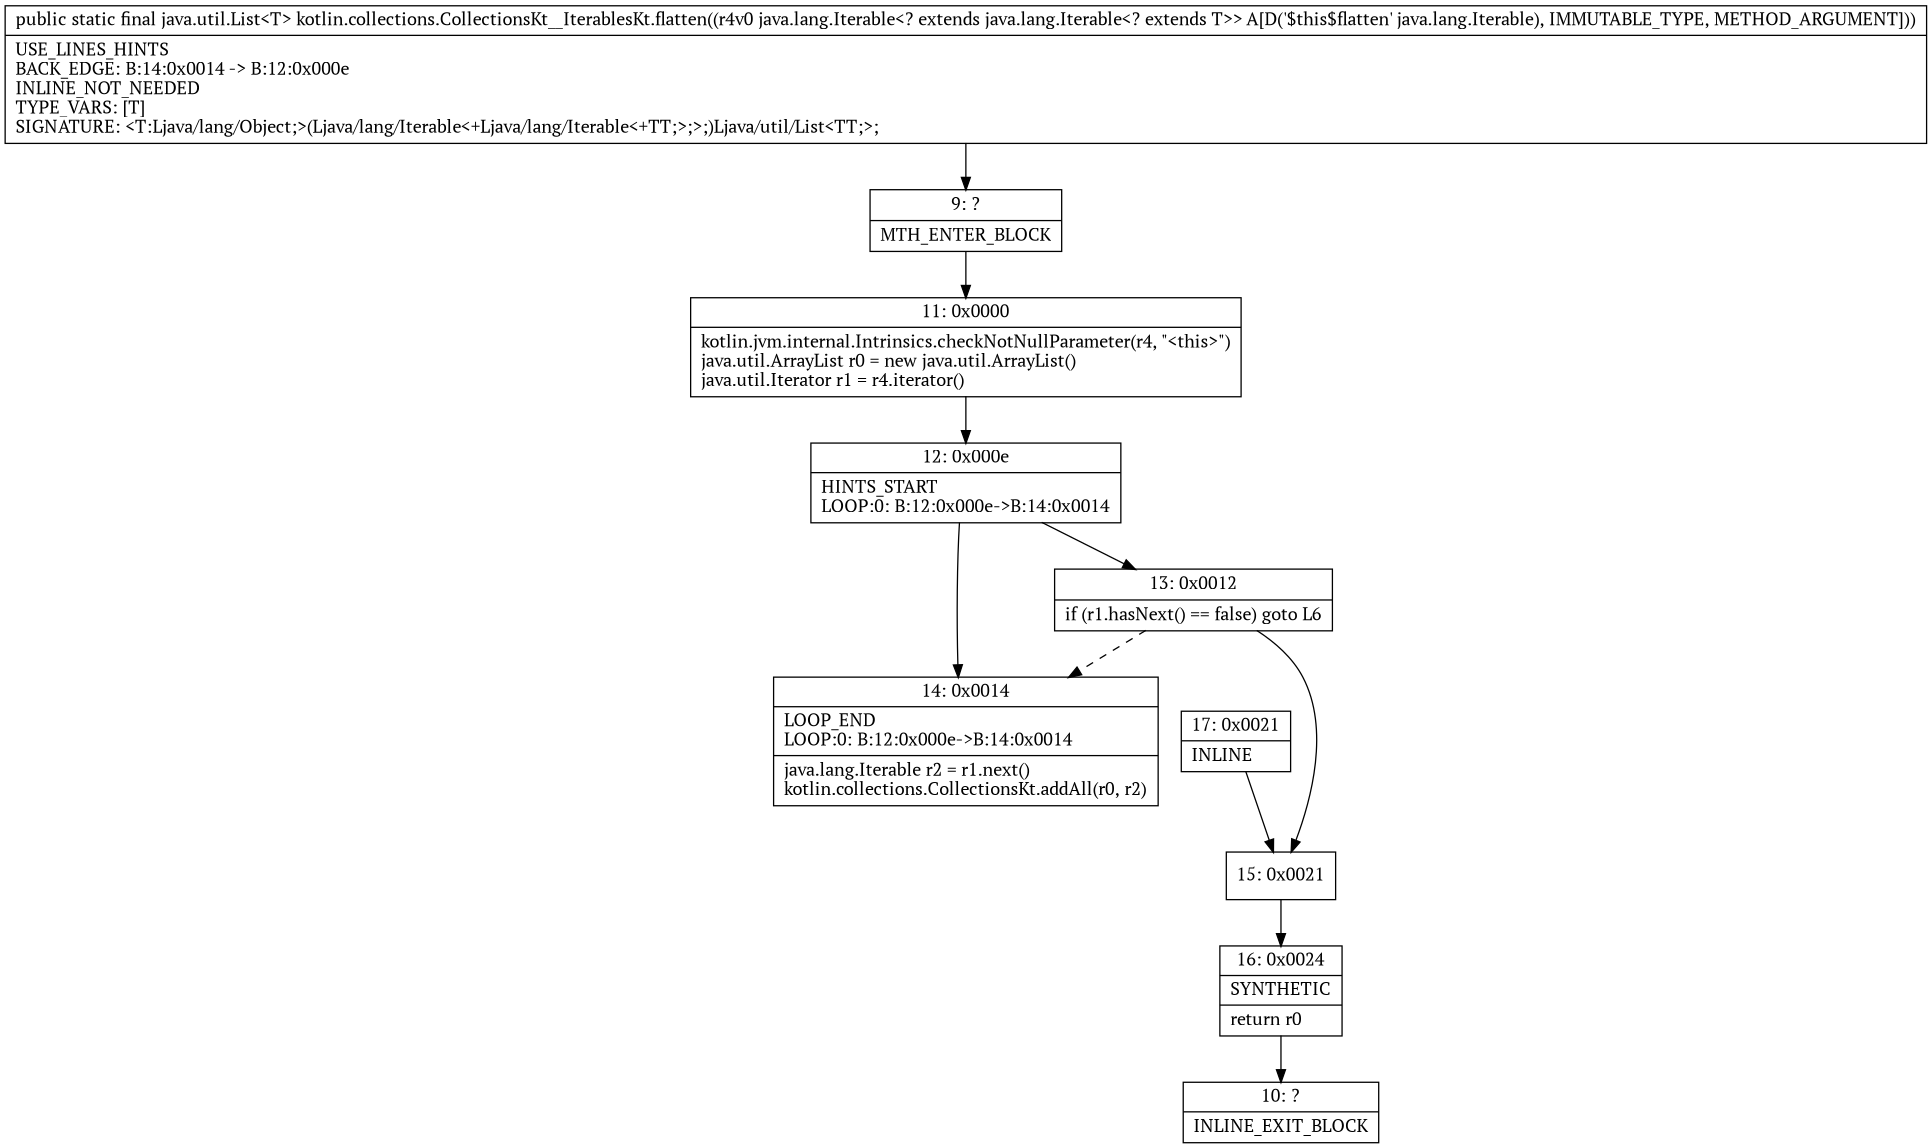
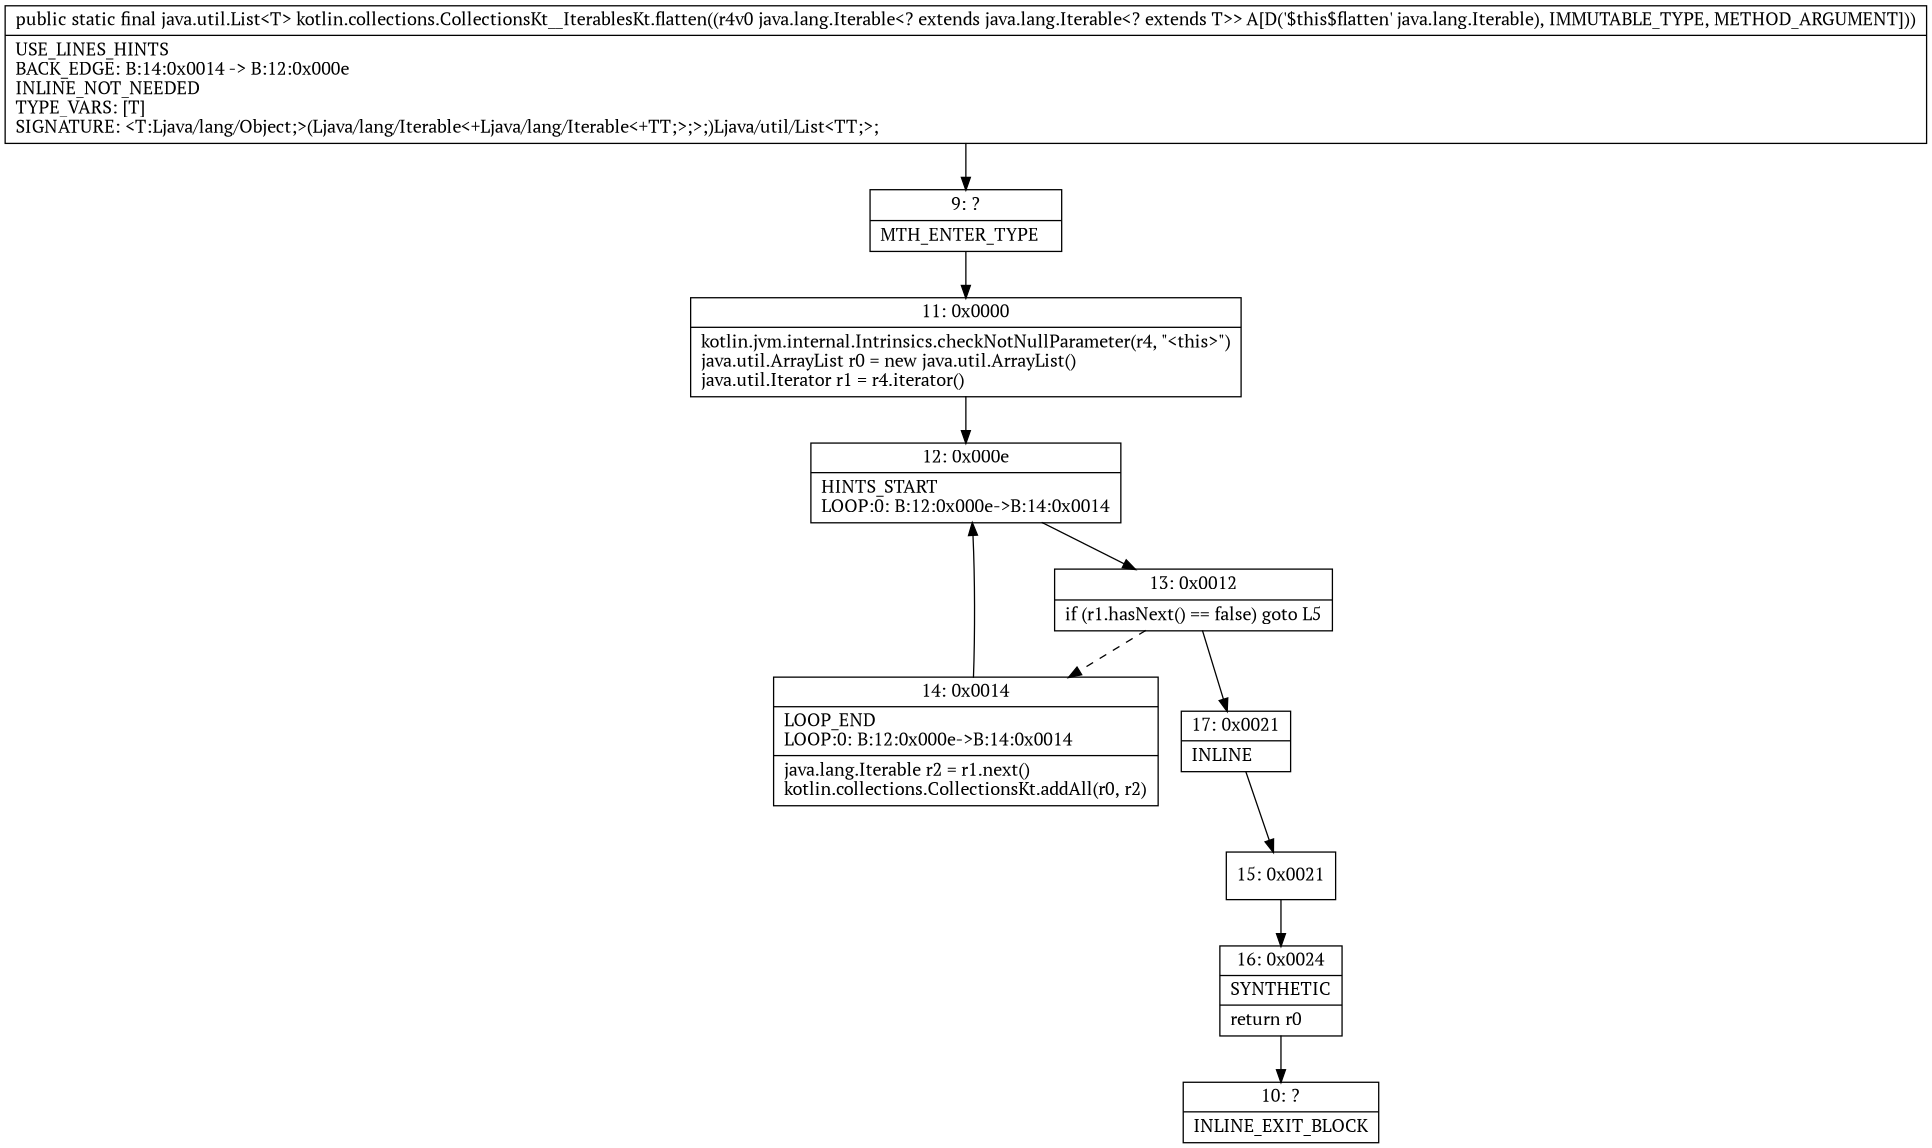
(966, 235) -> (960, 235)
(957, 594) -> (975, 607)
(1194, 615) -> (1194, 615)
(1316, 726) -> (1213, 665)
